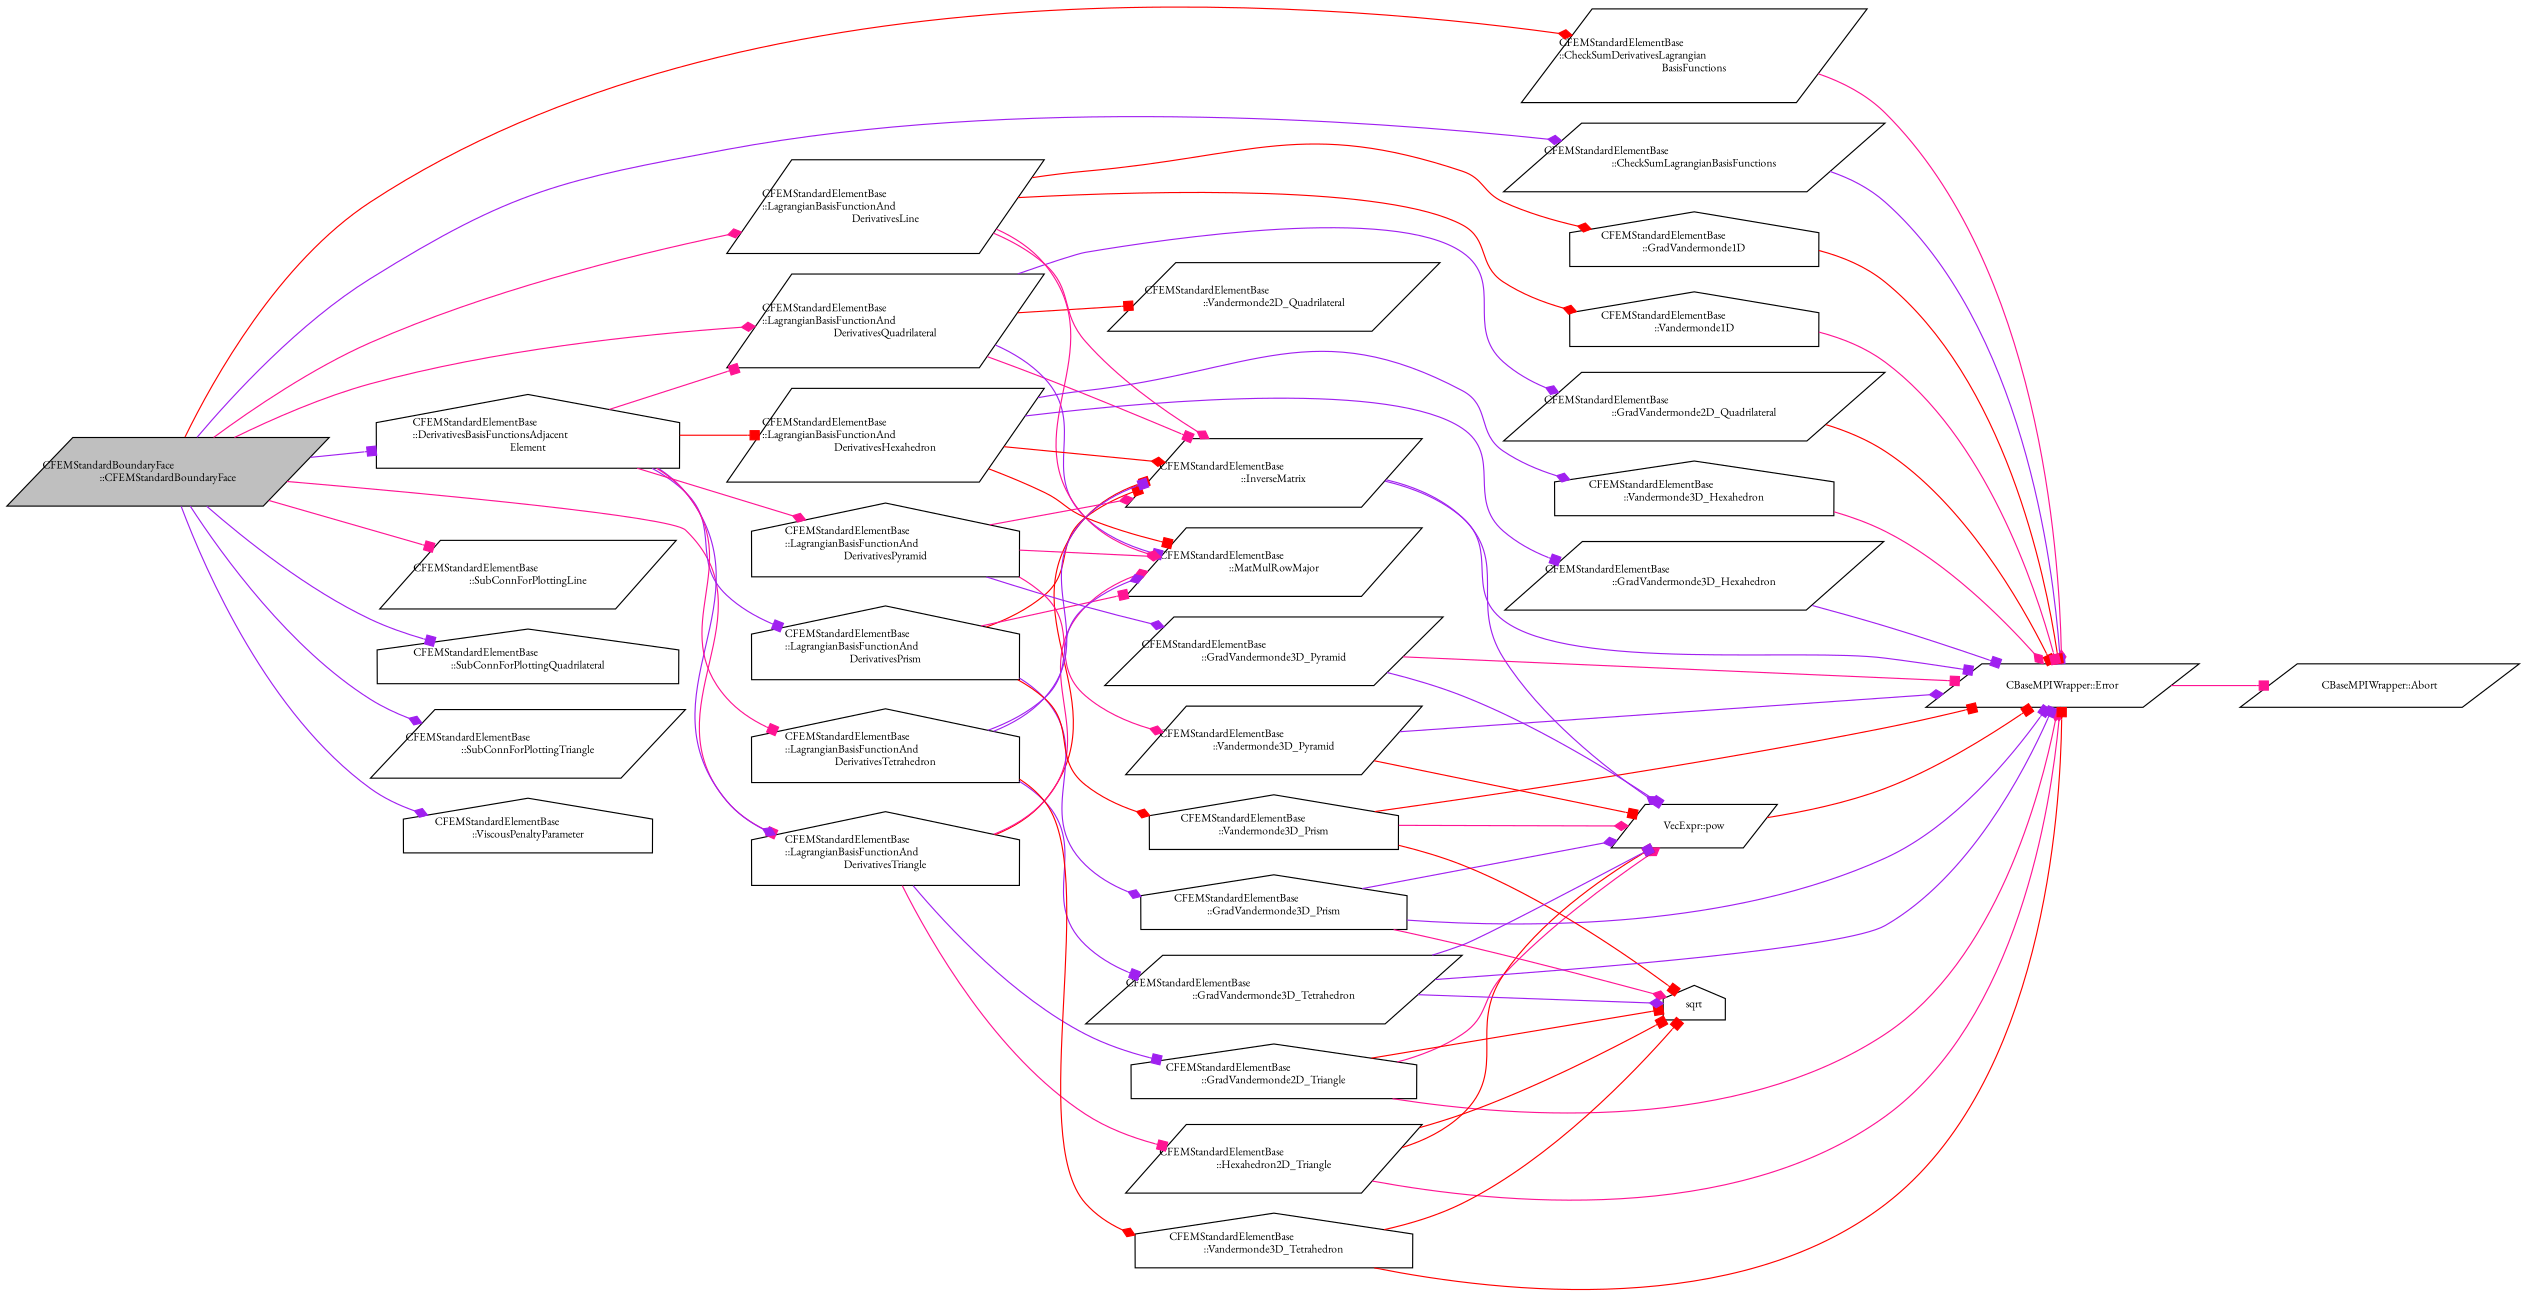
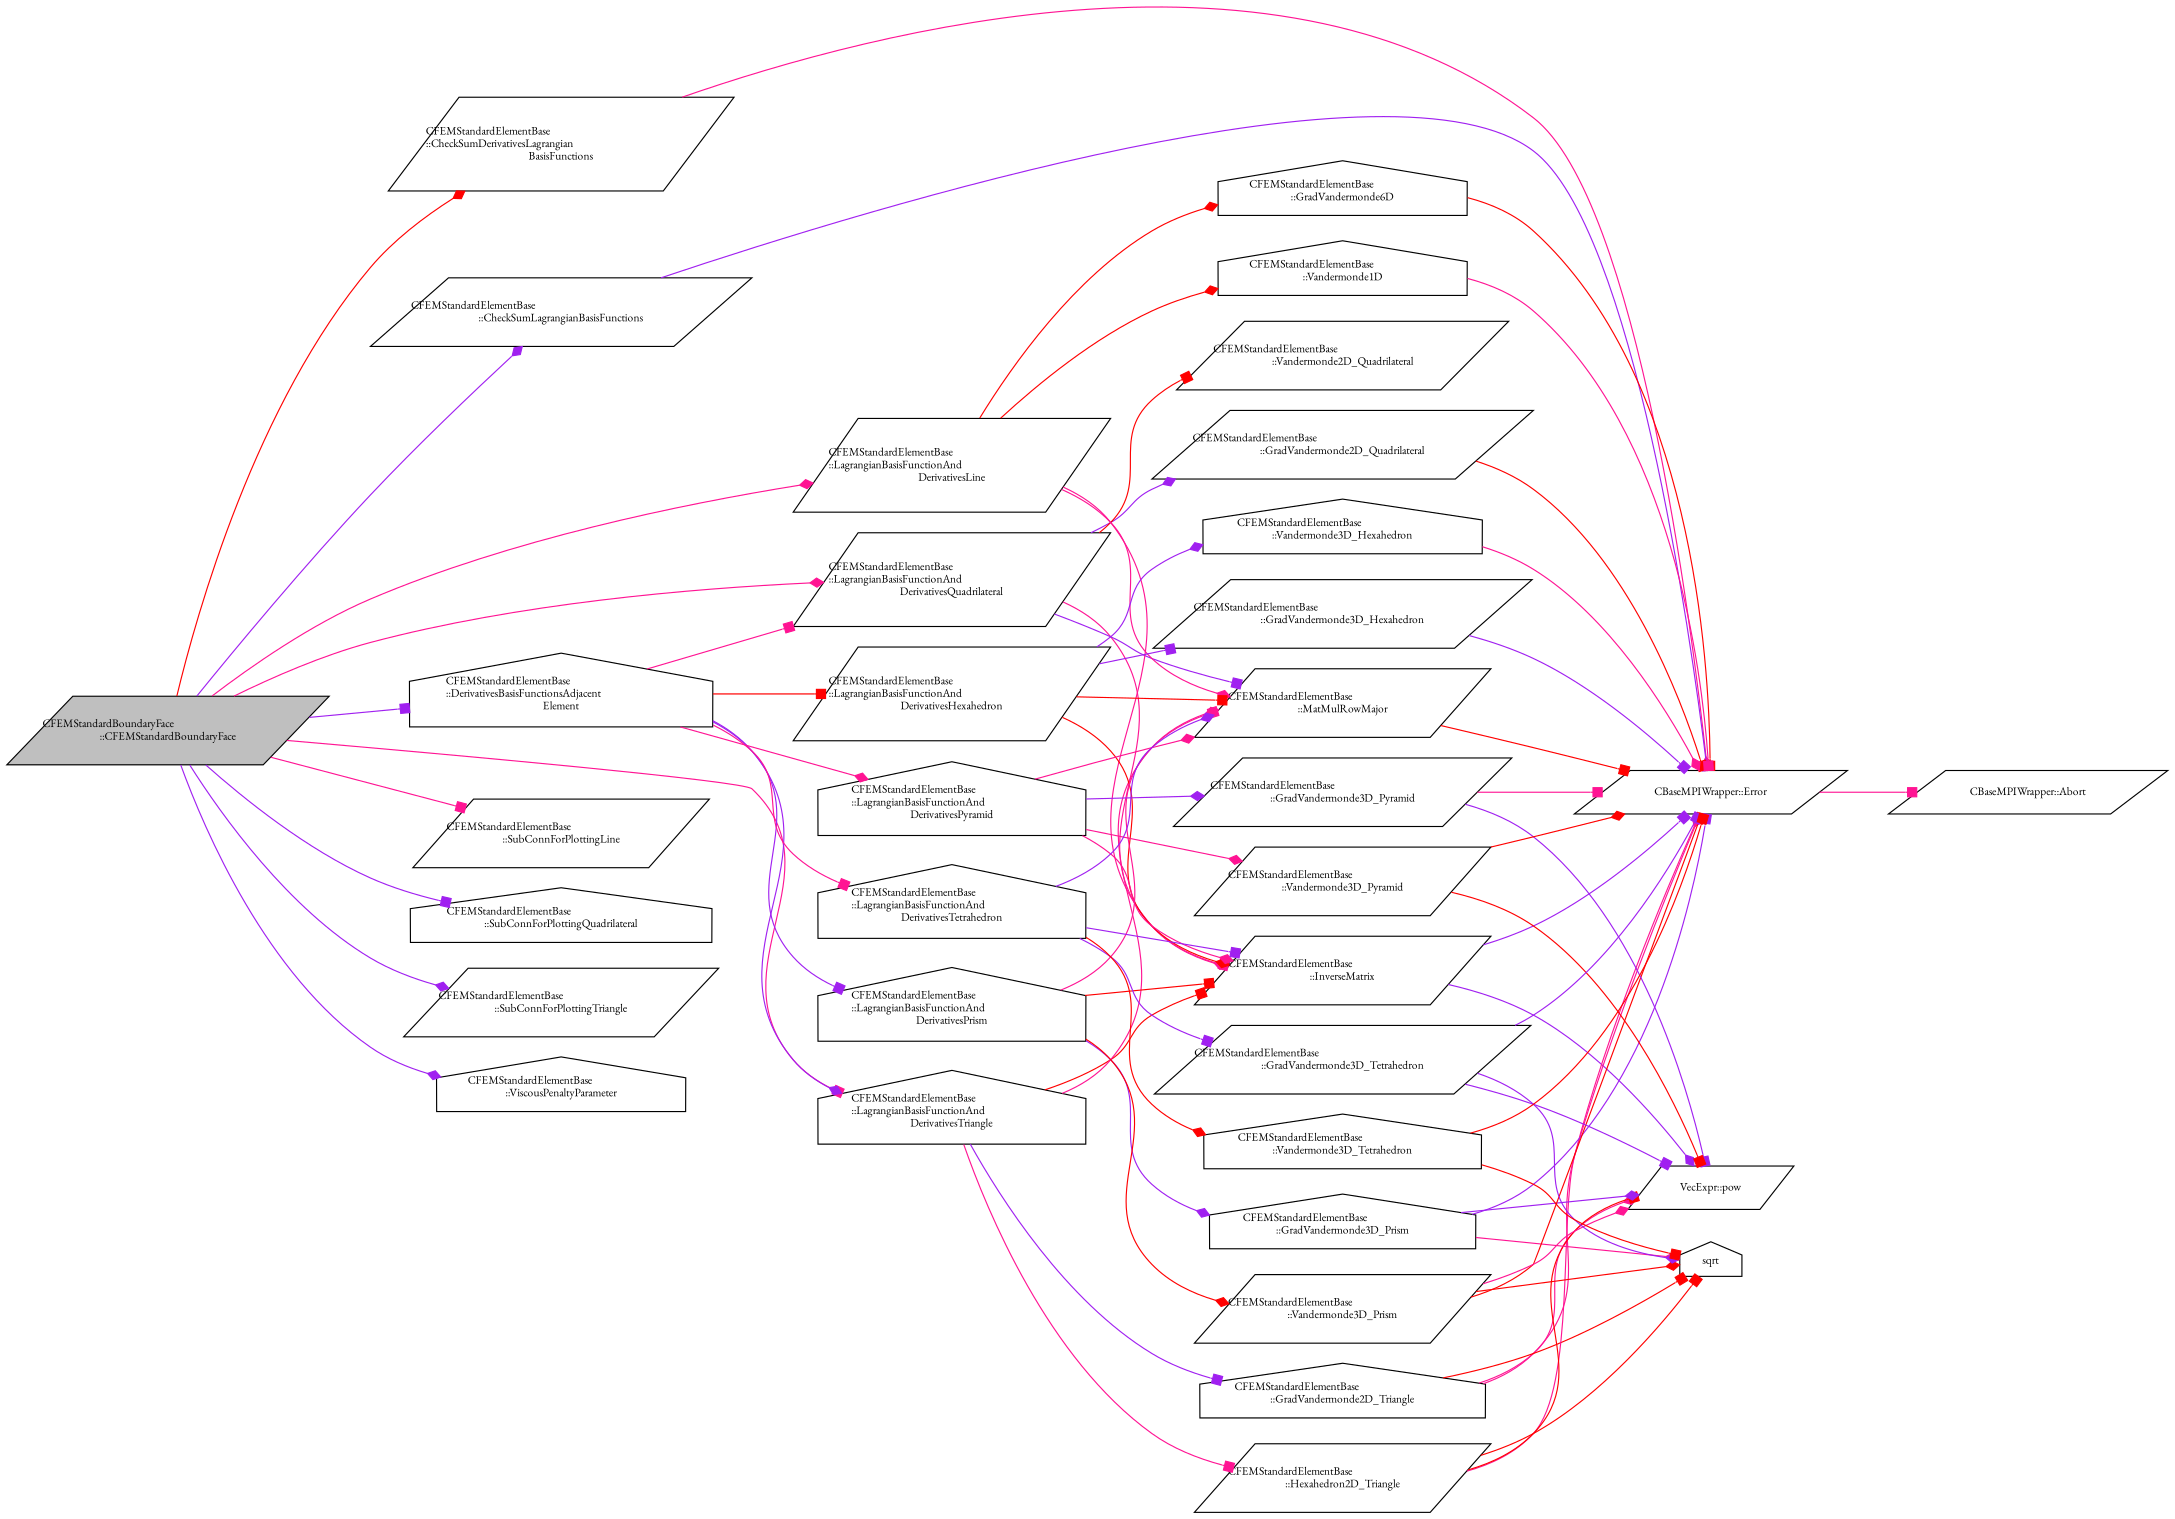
(1694, 242) -> (1343, 191)
(1664, 713) -> (1551, 833)
(1901, 782) -> (1529, 747)
(1274, 825) -> (1343, 1309)
(1533, 899) -> (1576, 1279)
